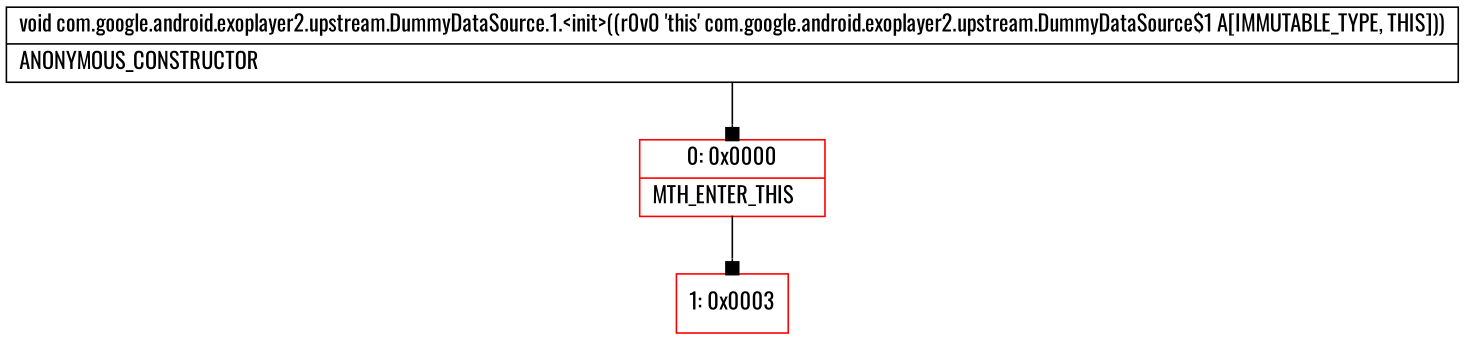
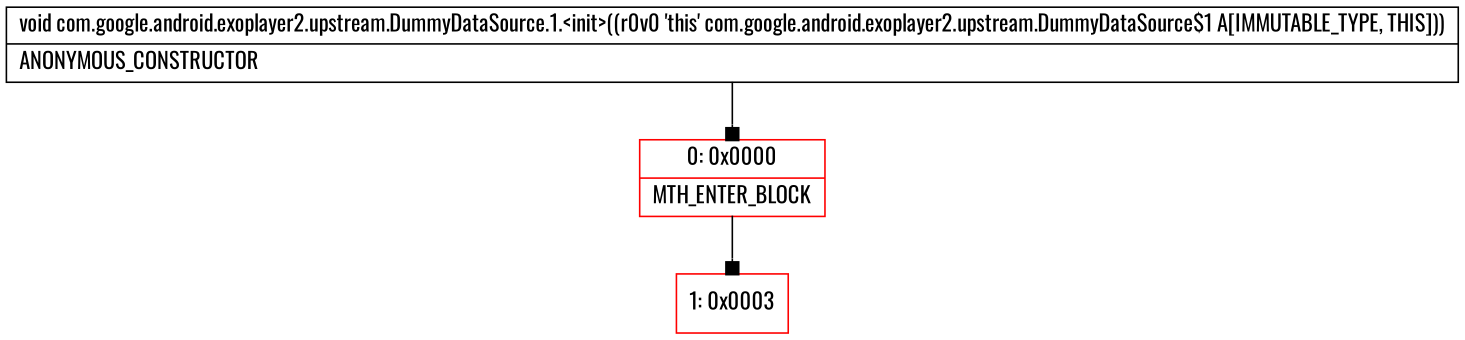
(724, 196) -> (732, 196)
